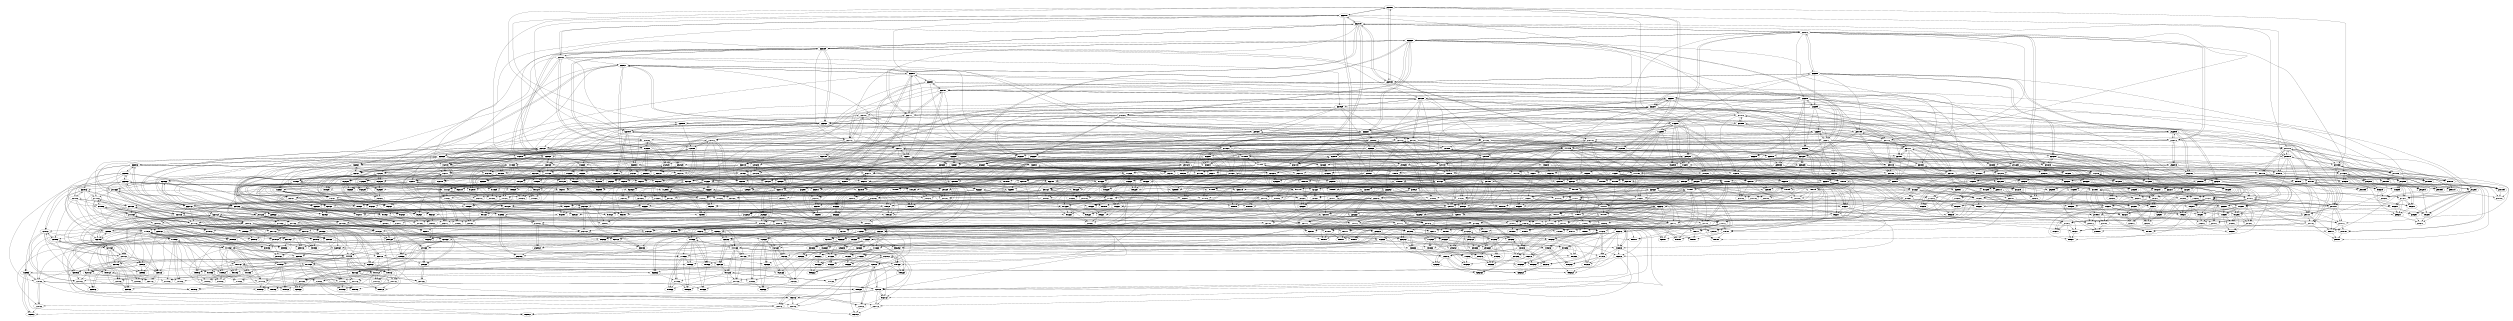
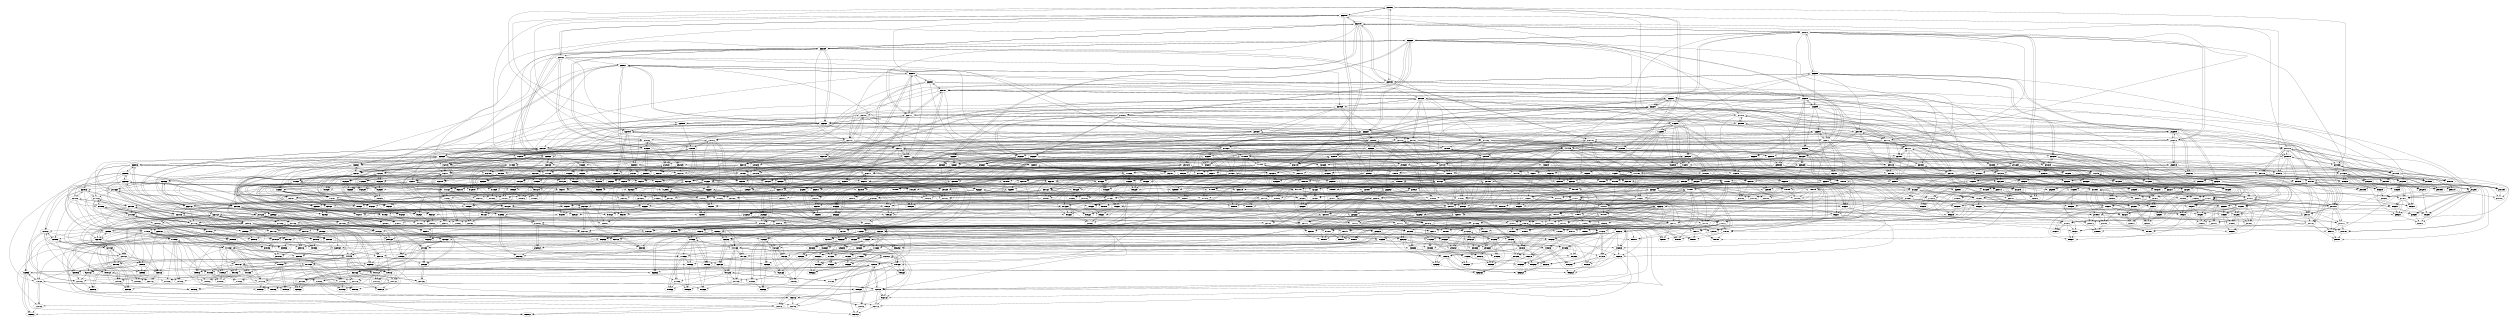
(995, 192) -> (592, 189)
(881, 260) -> (449, 270)
